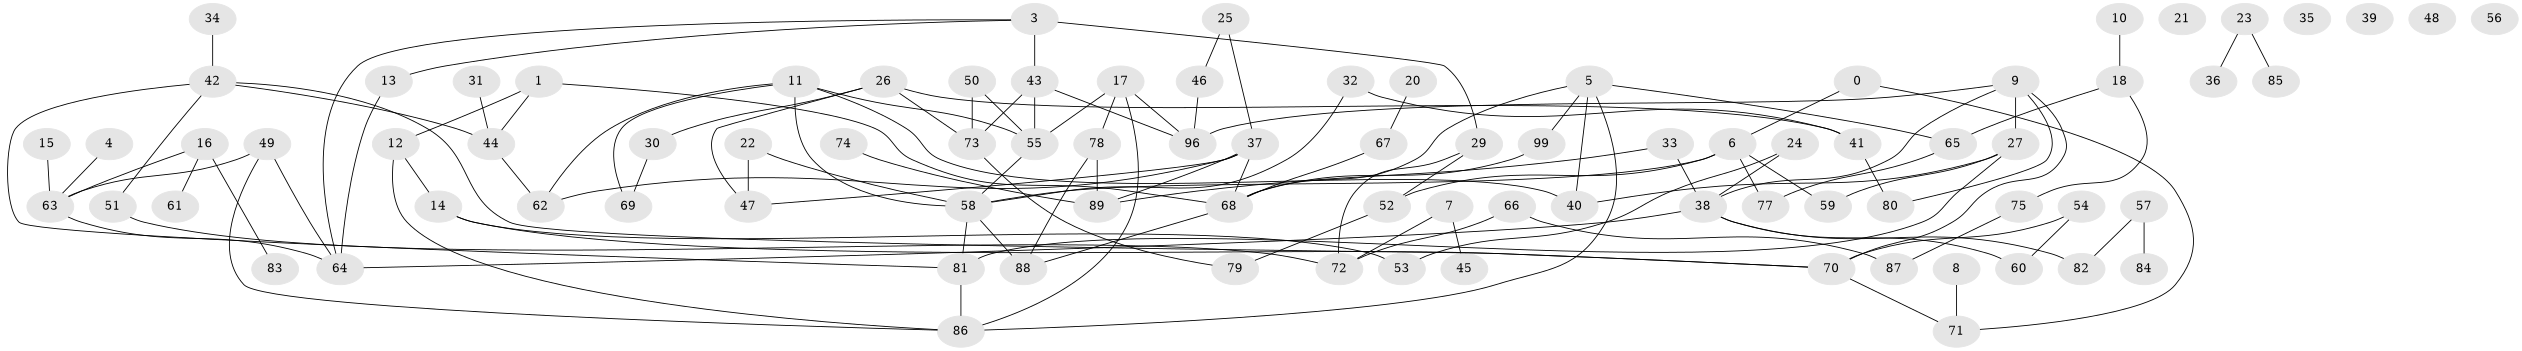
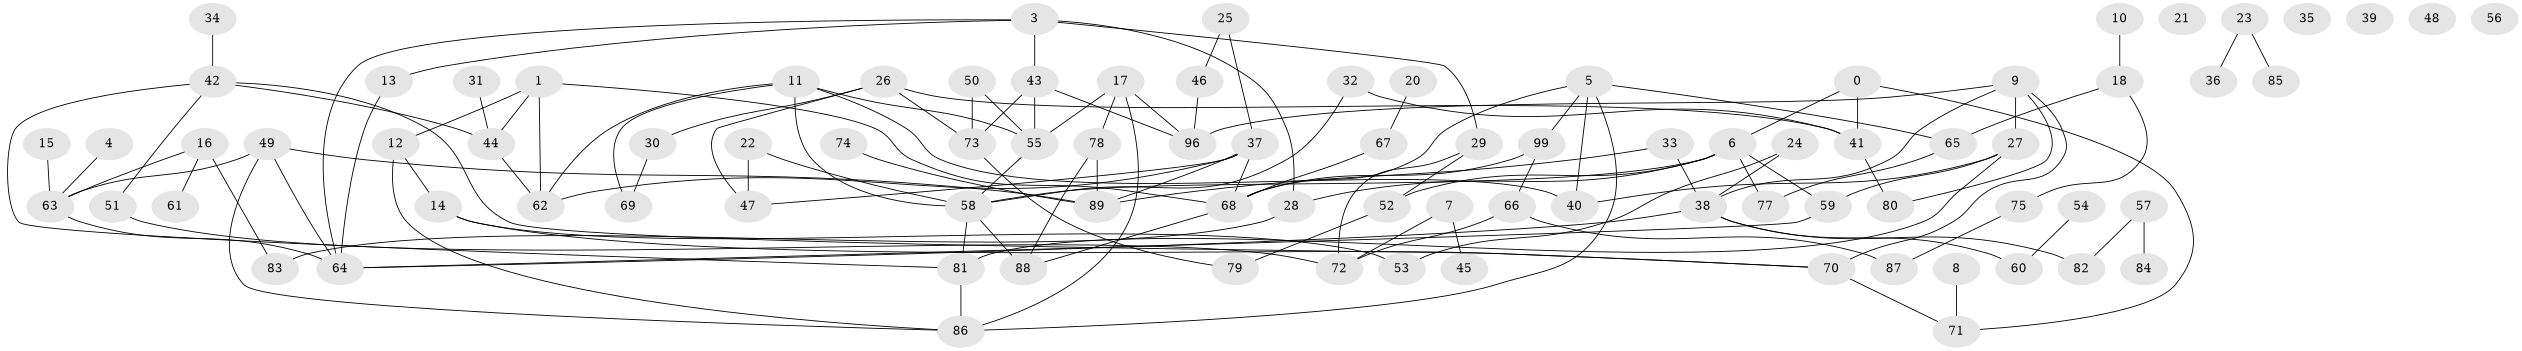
none -> (1858, 113)
none -> (540, 144)
none -> (682, 175)
none -> (1527, 175)
none -> (1292, 207)
(1989, 235) -> none
none -> (1088, 248)
